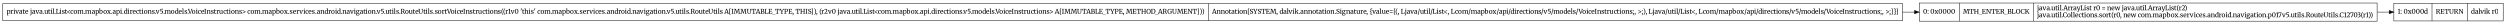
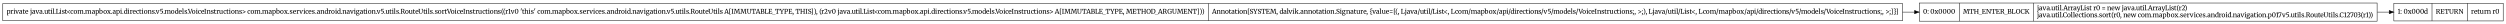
(2485, 12) -> (2485, 12)
